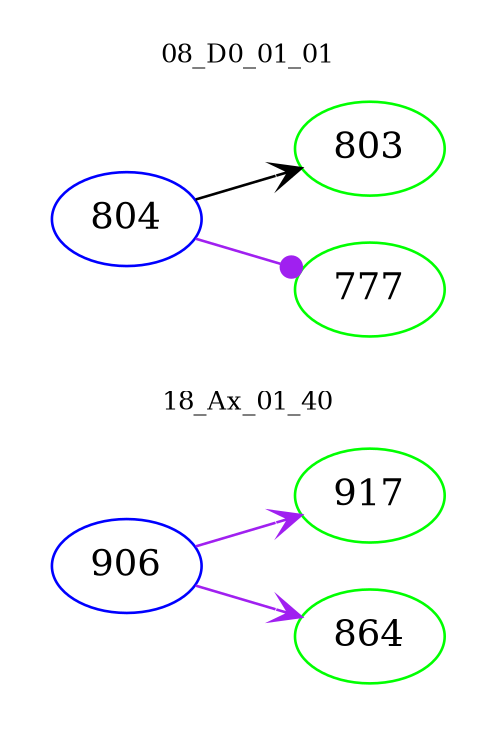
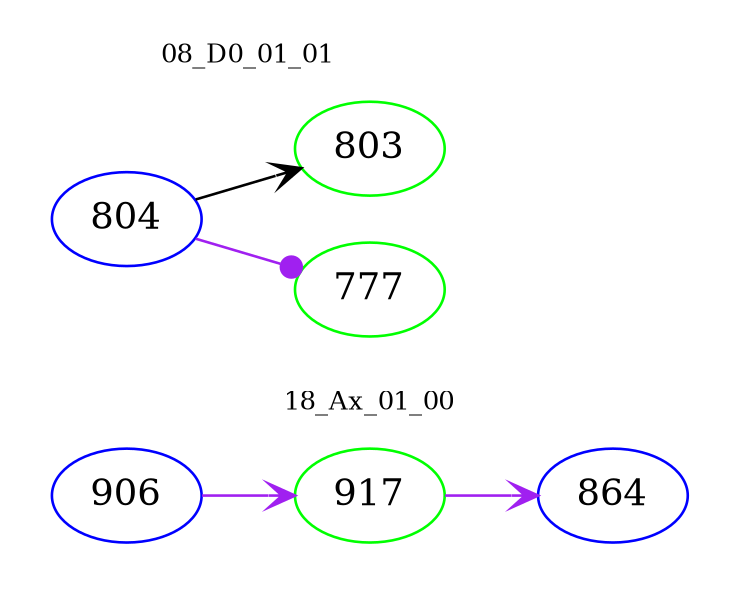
(248, 403) -> (370, 403)
(236, 597) -> (478, 496)
(370, 636) -> (613, 496)
